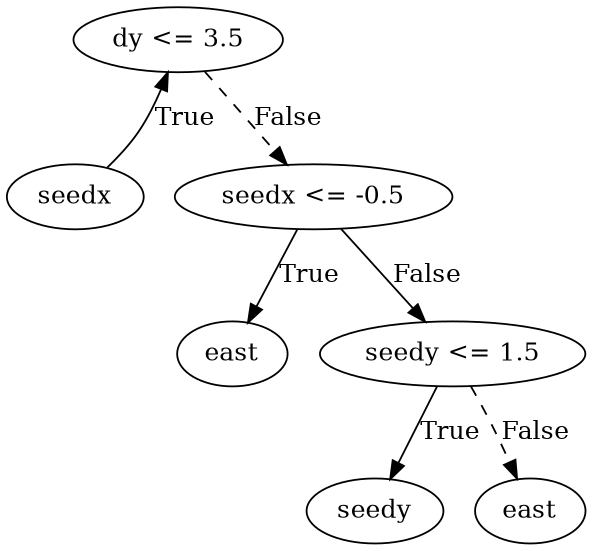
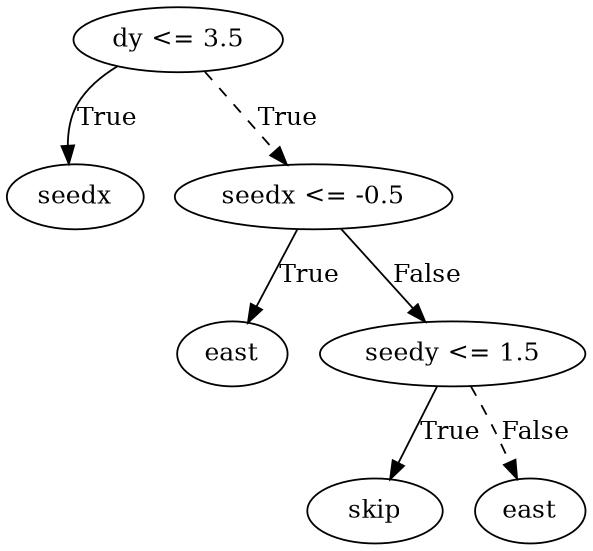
(288, 118) -> (288, 118)
(139, 132) -> (81, 99)
(375, 511) -> (375, 511)
